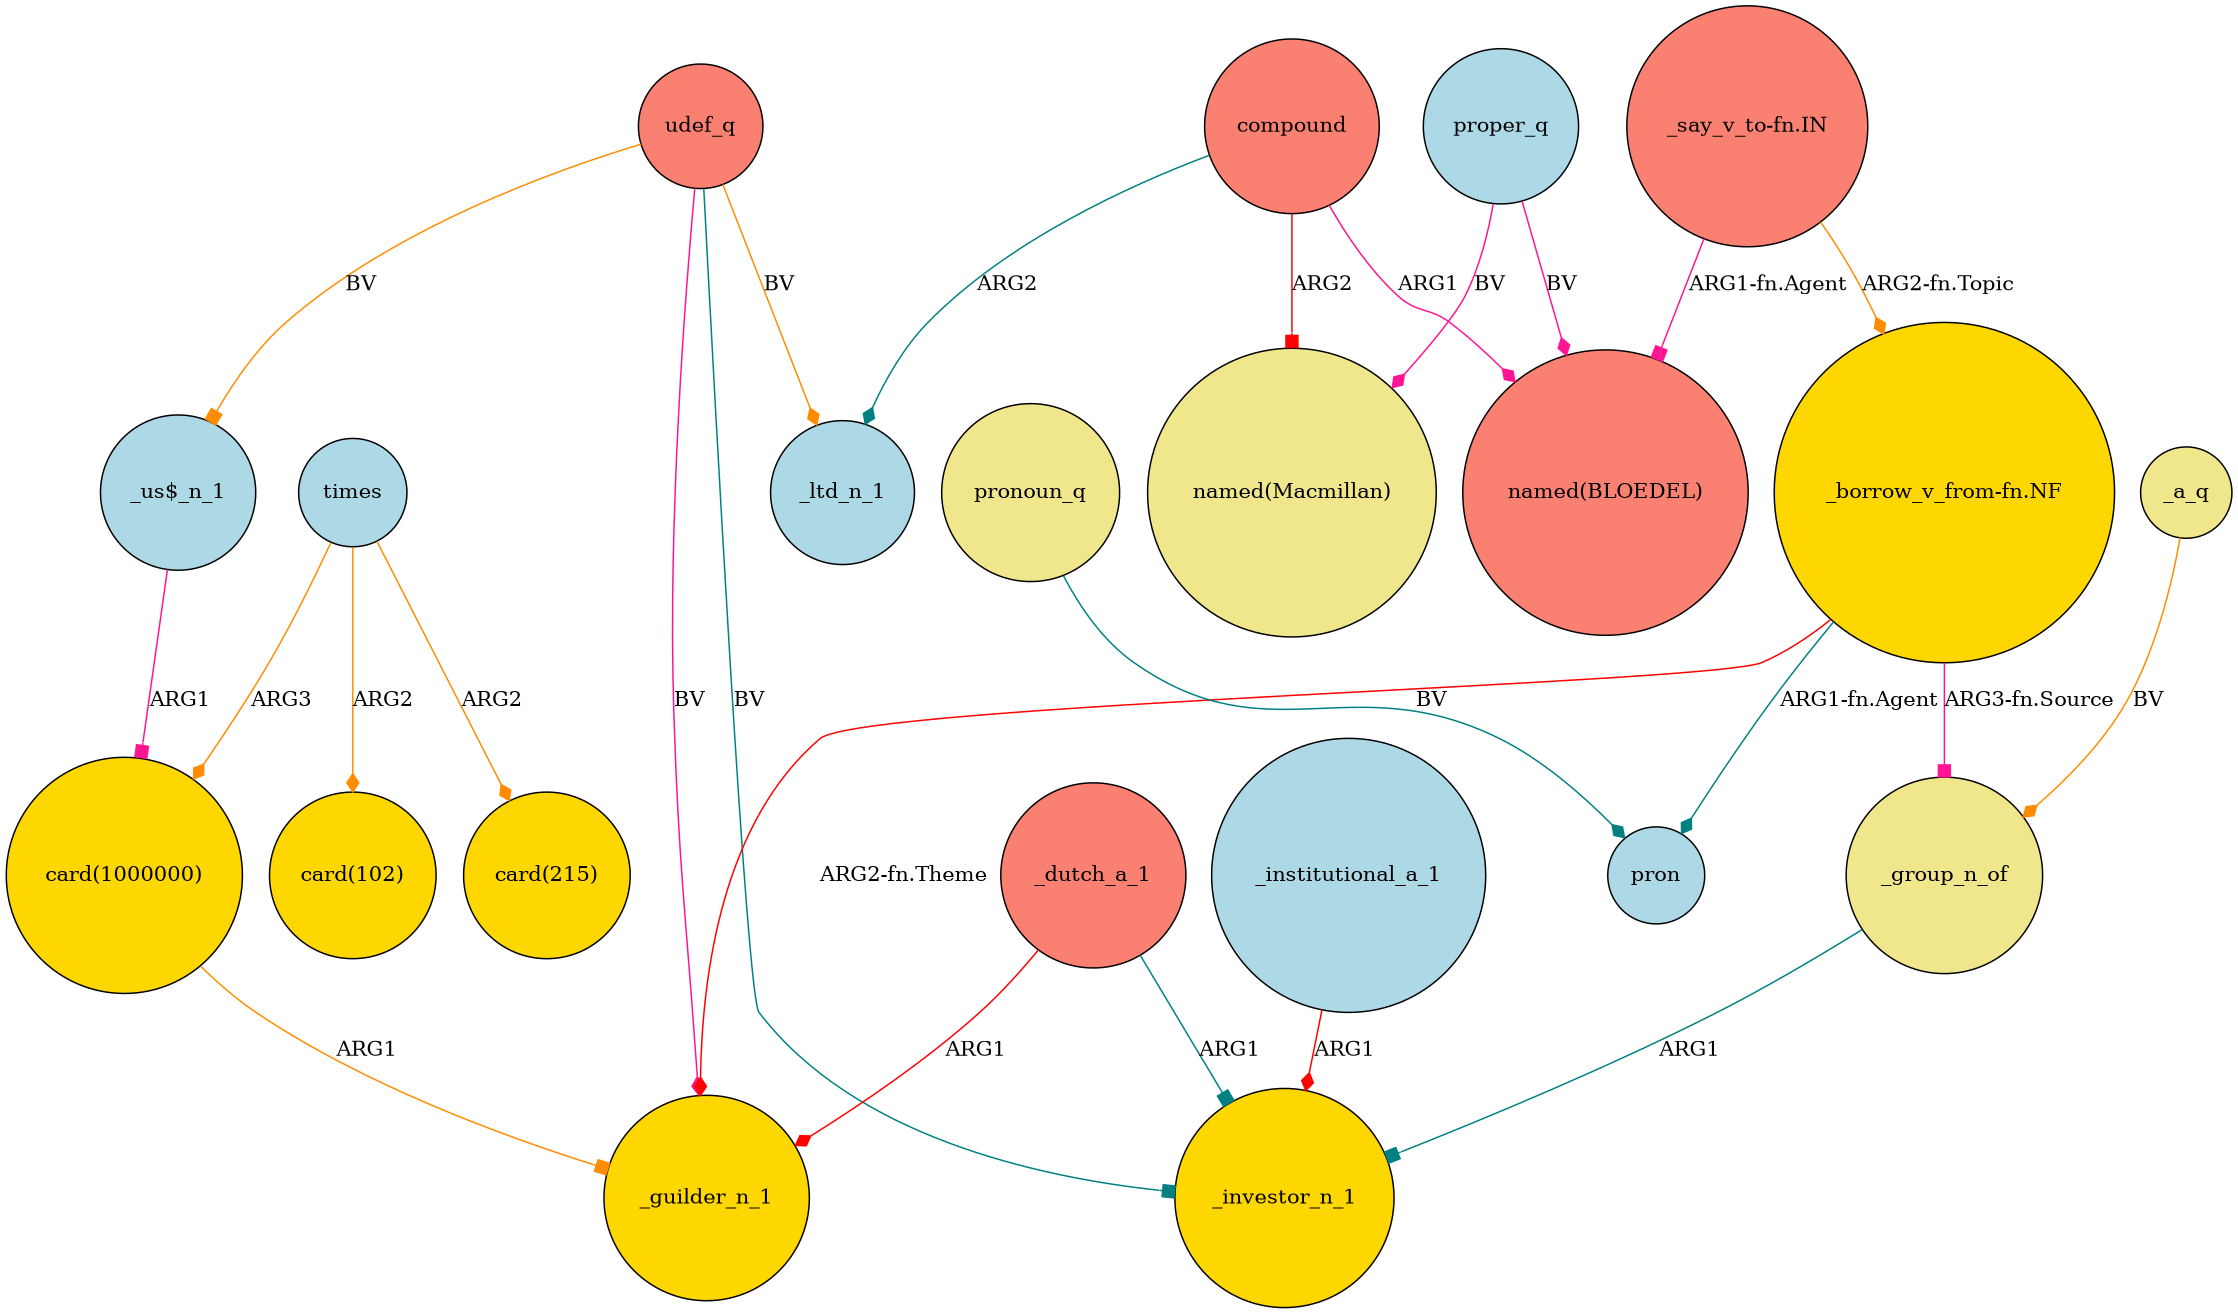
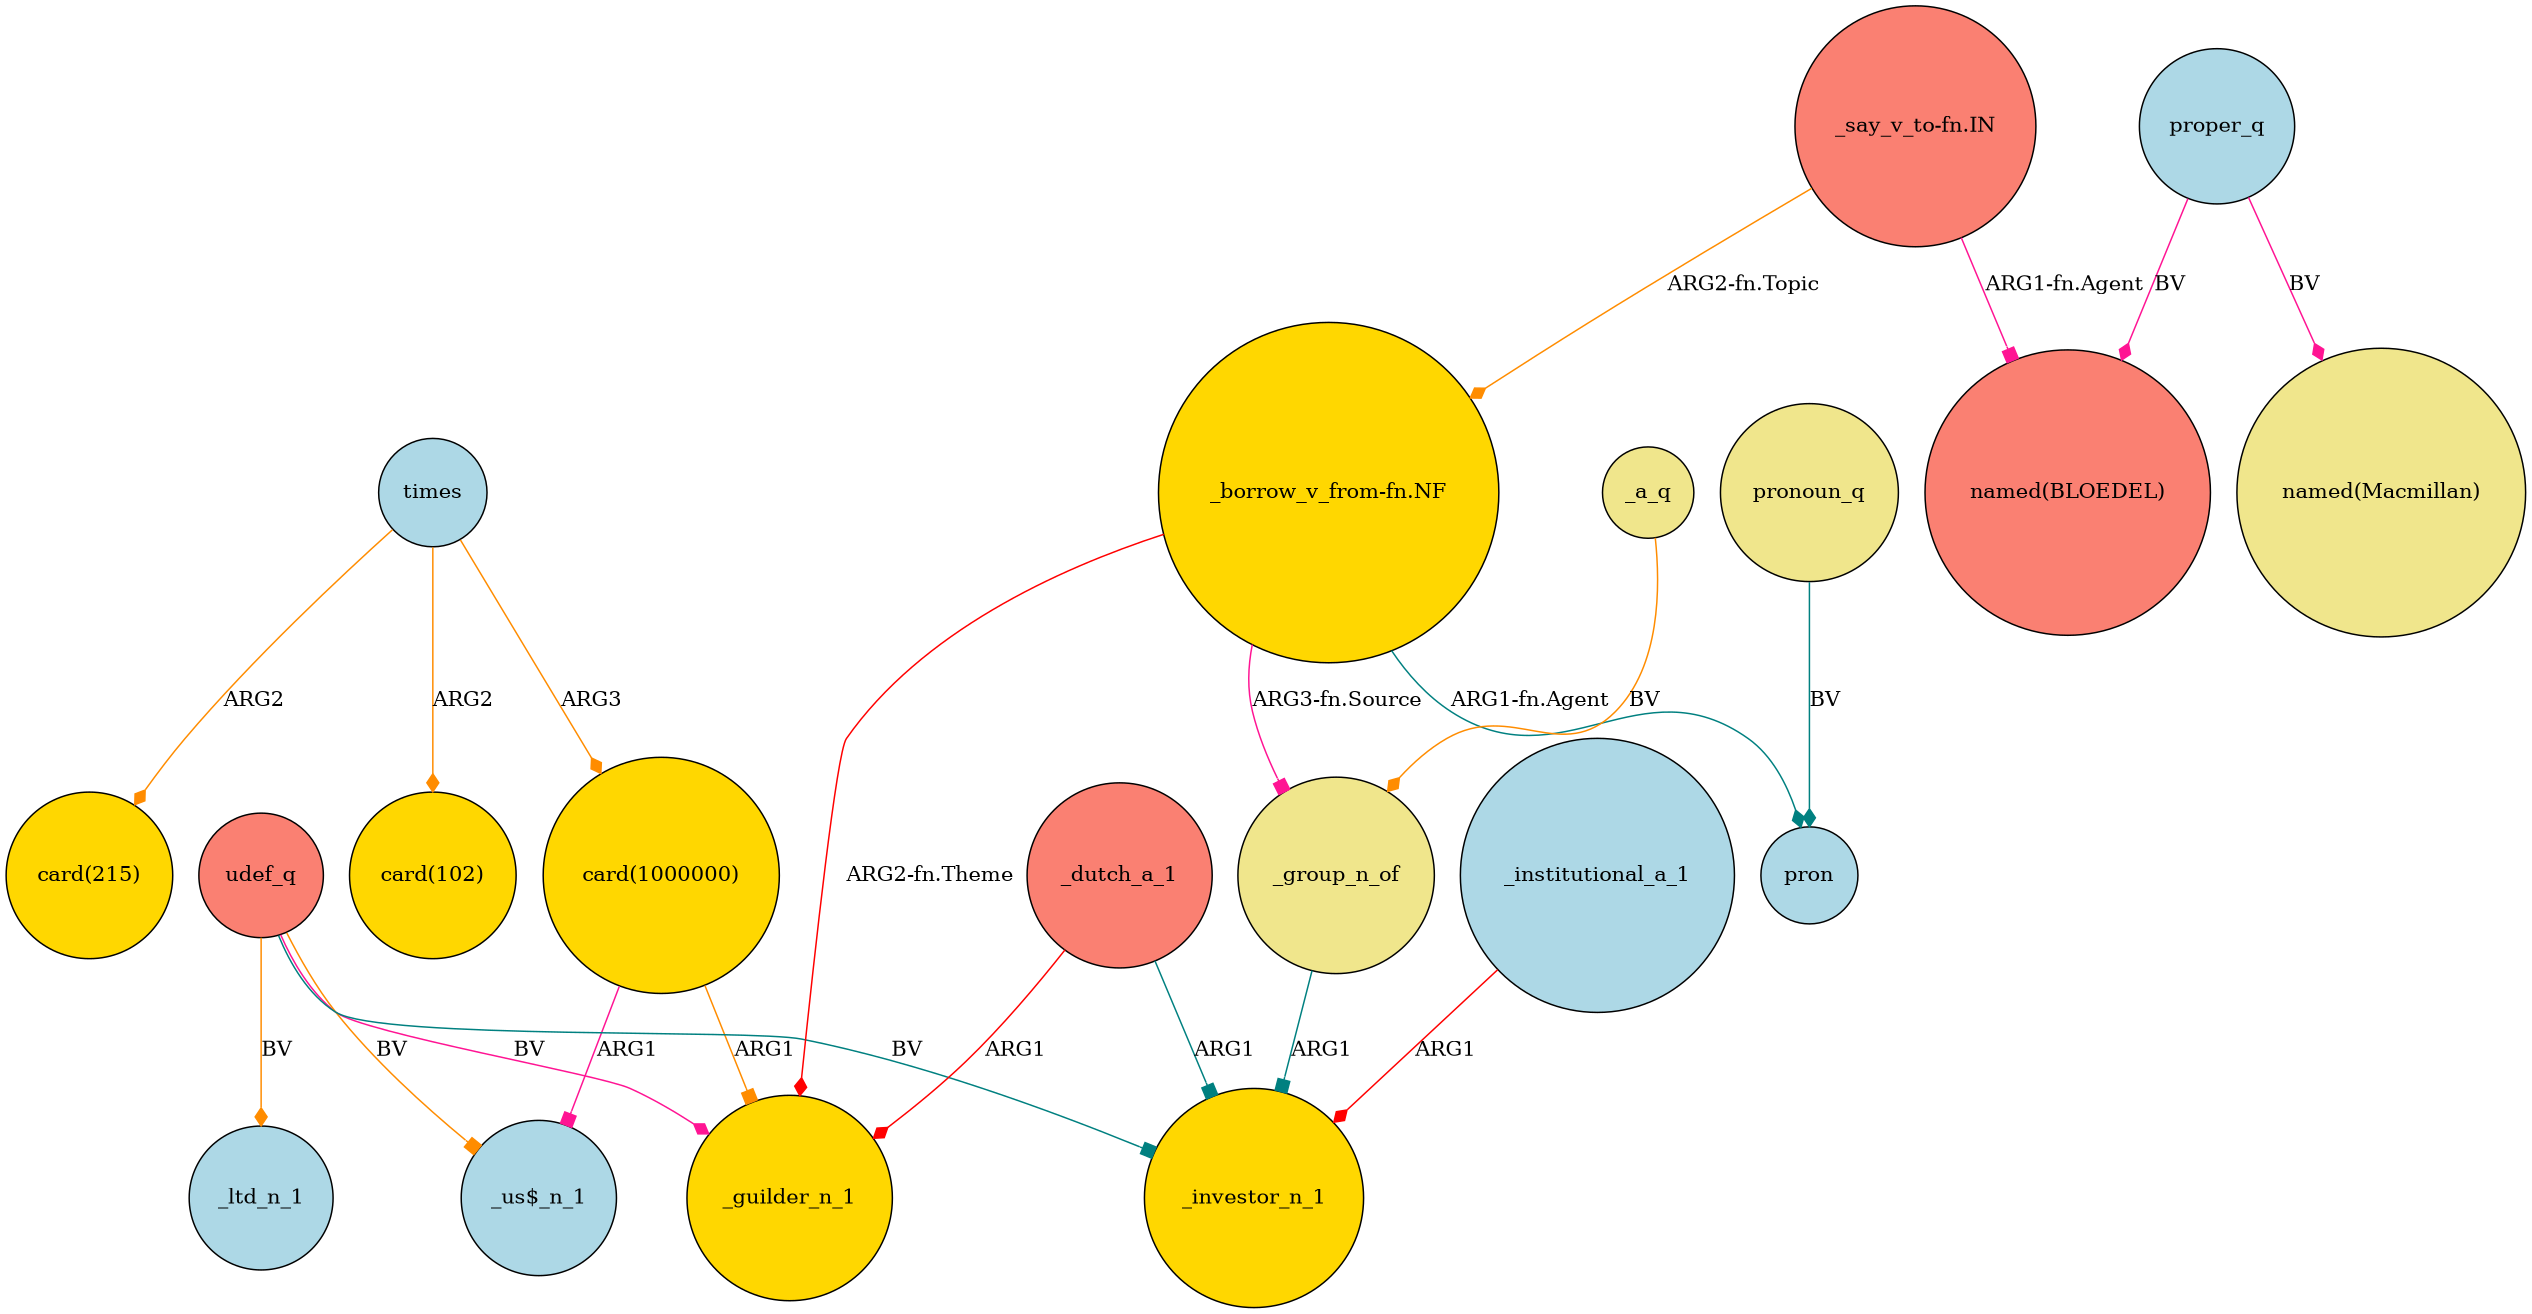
(1292, 126) -> none
(155, 656) -> (595, 1049)
